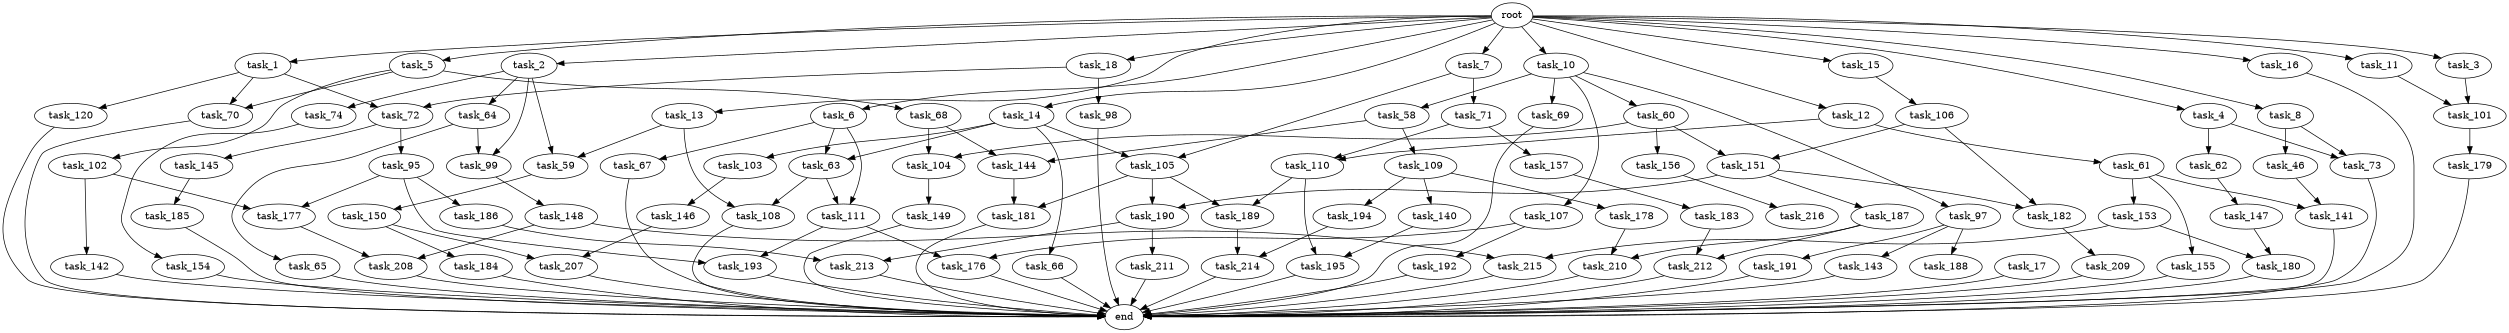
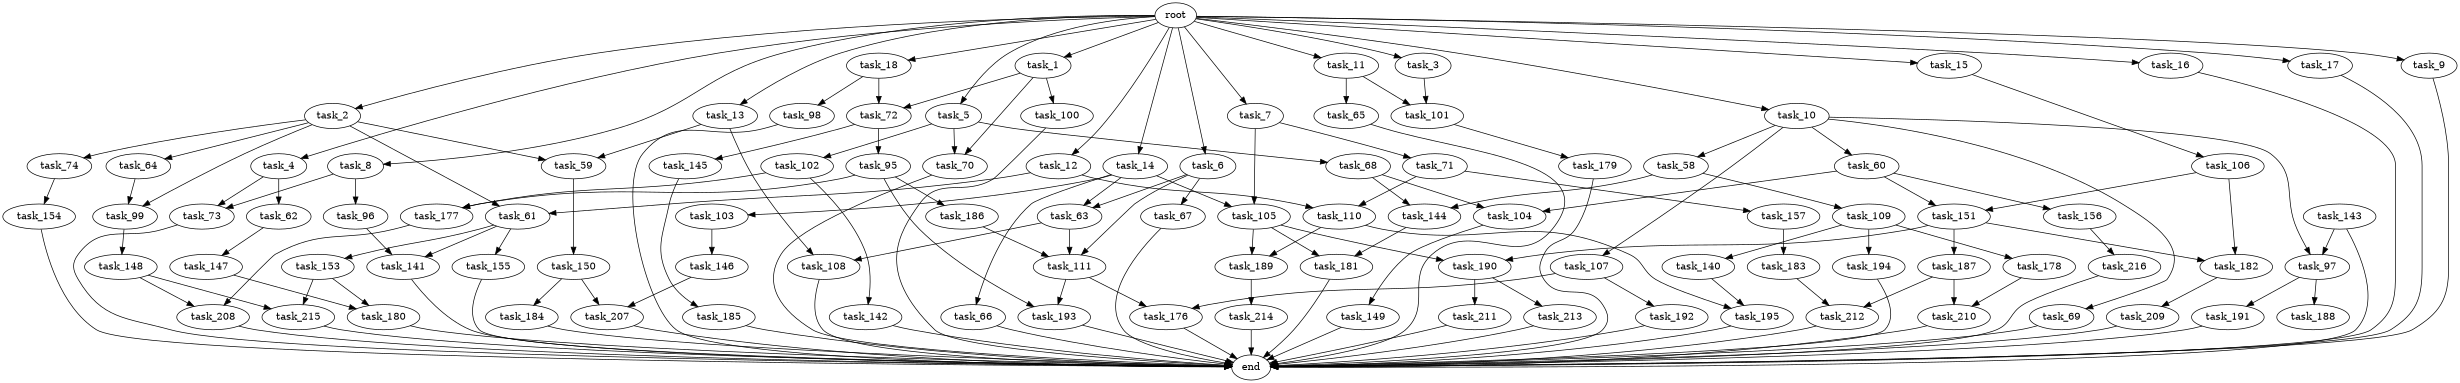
none -> (1876, 35)
none -> (2429, 66)
(71, 116) -> (1057, 116)
(304, 166) -> (1346, 87)
none -> (425, 166)
(2285, 166) -> (356, 217)
(1920, 239) -> (2330, 239)
(1291, 243) -> (1610, 356)
(658, 244) -> (1013, 240)
none -> (1697, 357)
